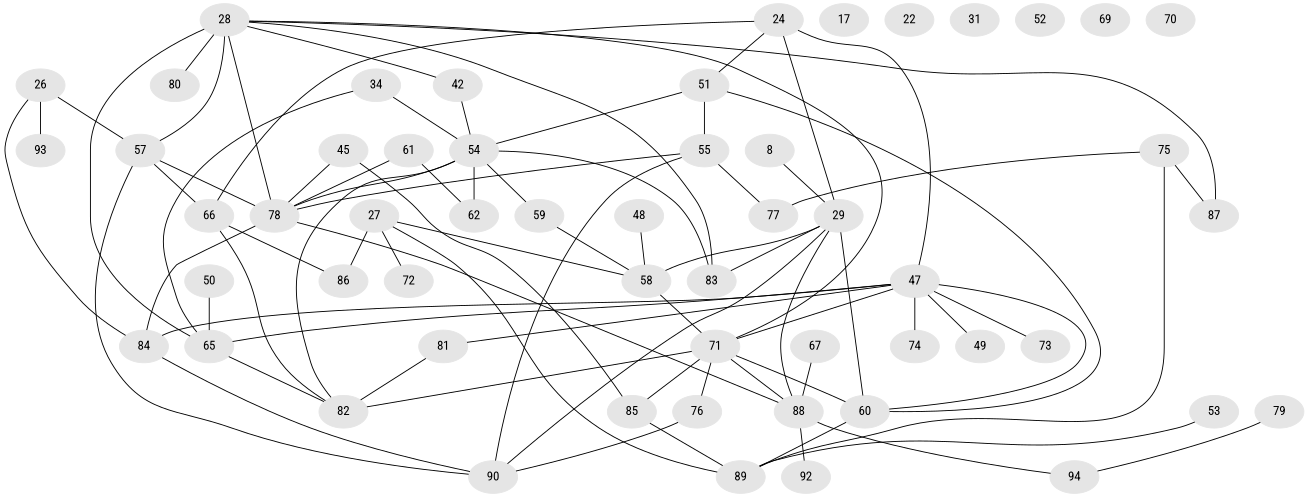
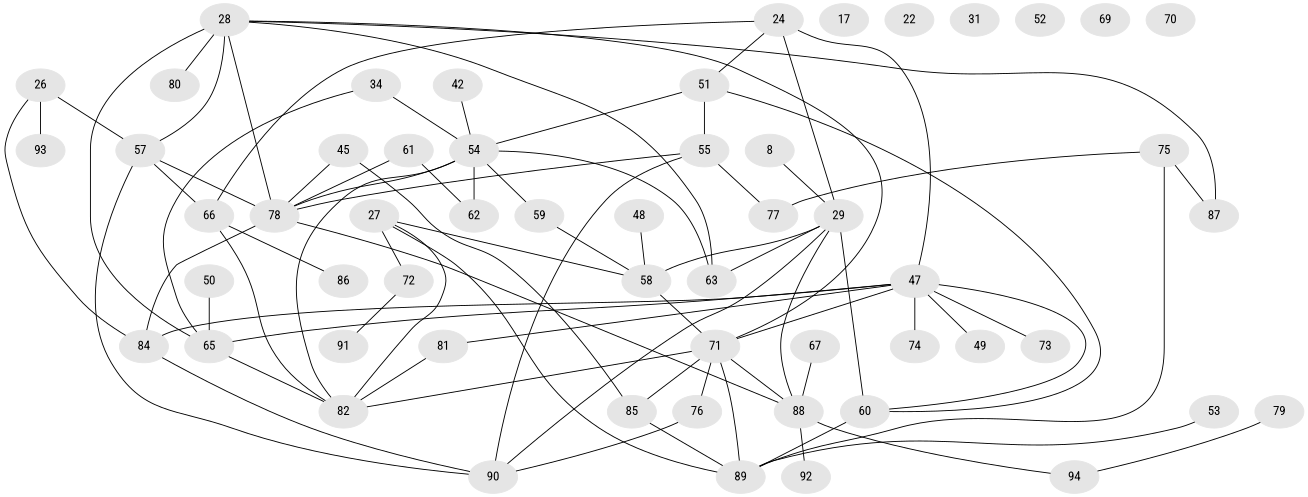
(342, 51) -> none
(359, 248) -> (431, 312)
(712, 281) -> (712, 281)
none -> (343, 346)
(794, 379) -> (733, 411)
